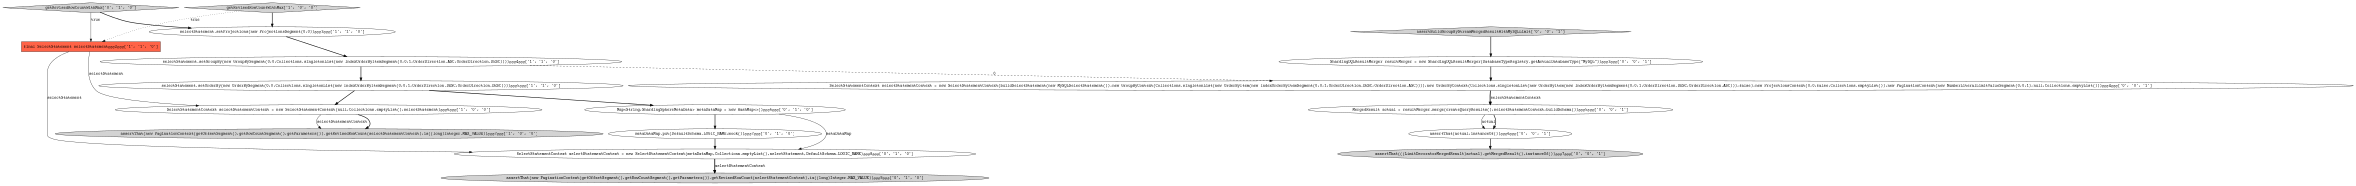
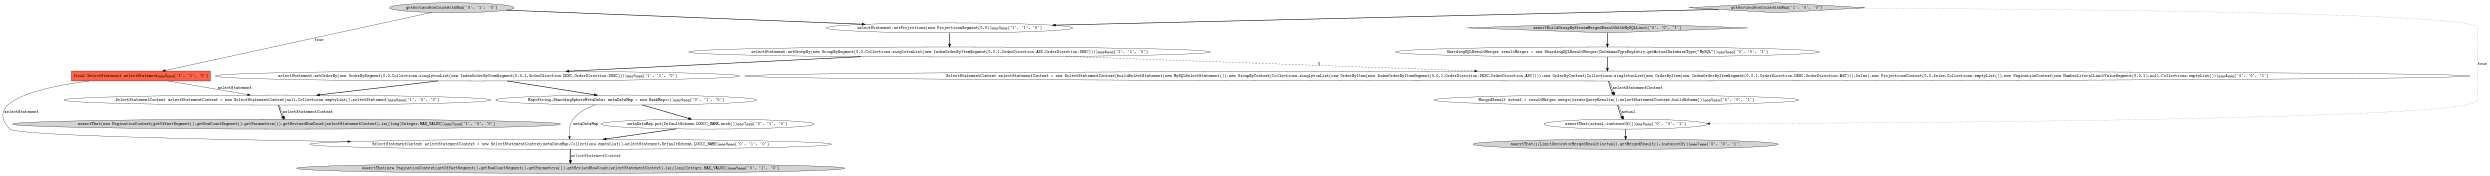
(91, 8) -> (452, 8)
(172, 21) -> (2441, 108)
